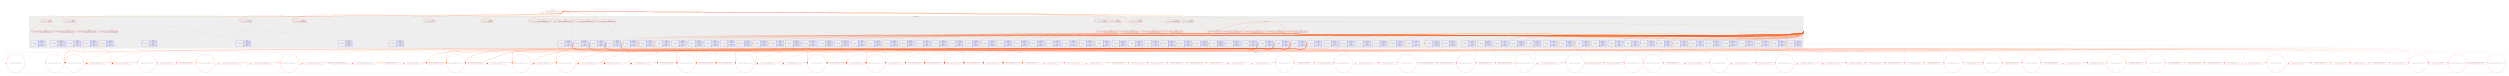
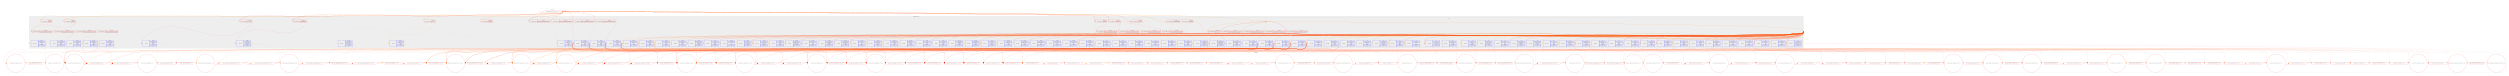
none -> (35, 63)
